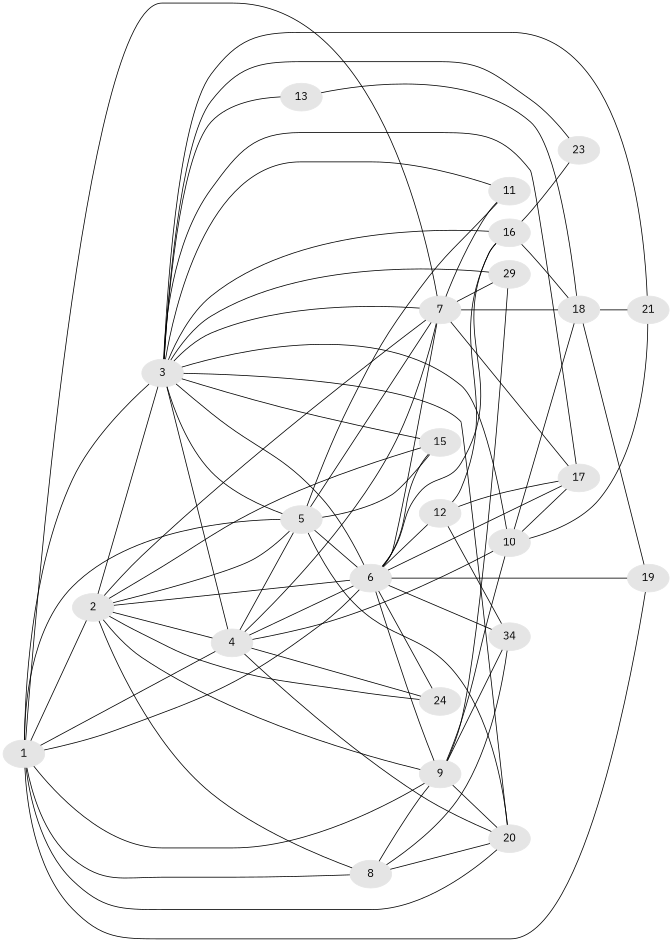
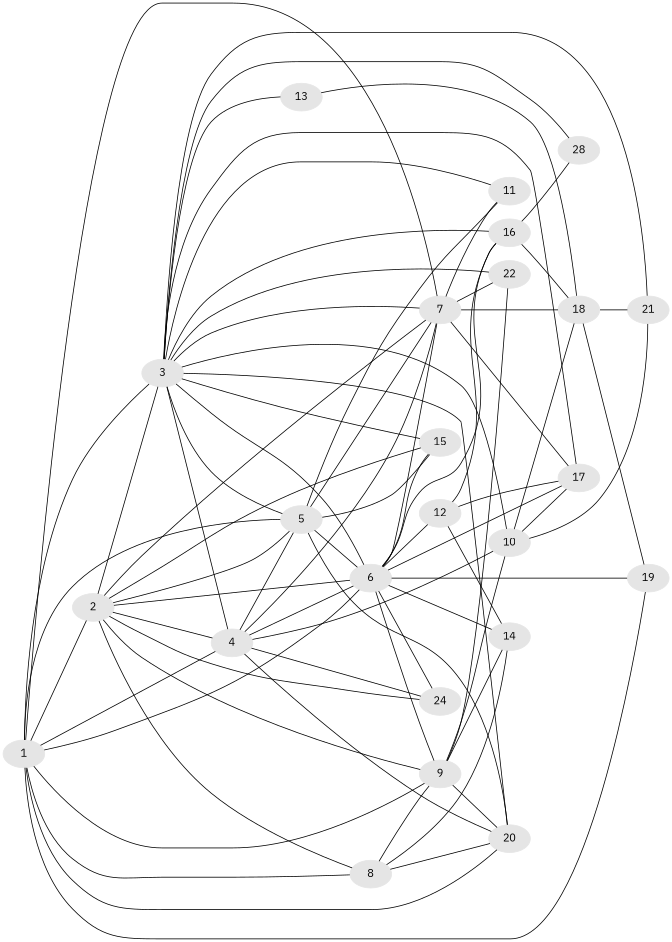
(579, 150) -> (579, 150)
(510, 274) -> (510, 274)
(510, 637) -> (510, 637)
